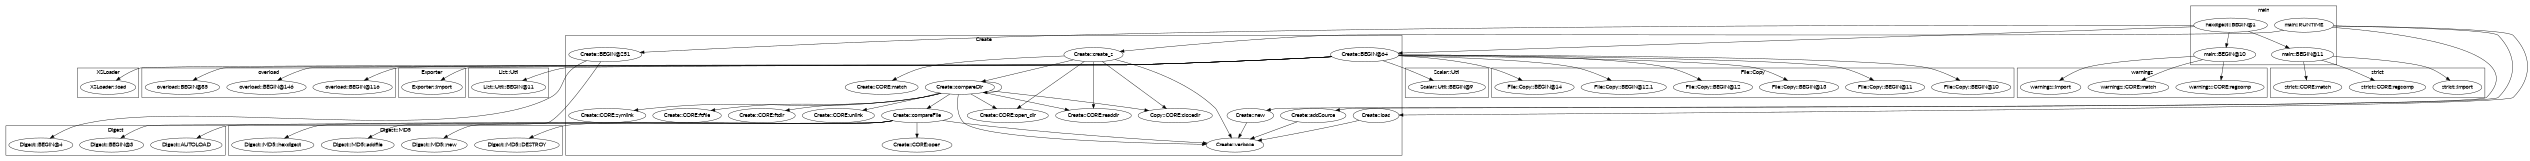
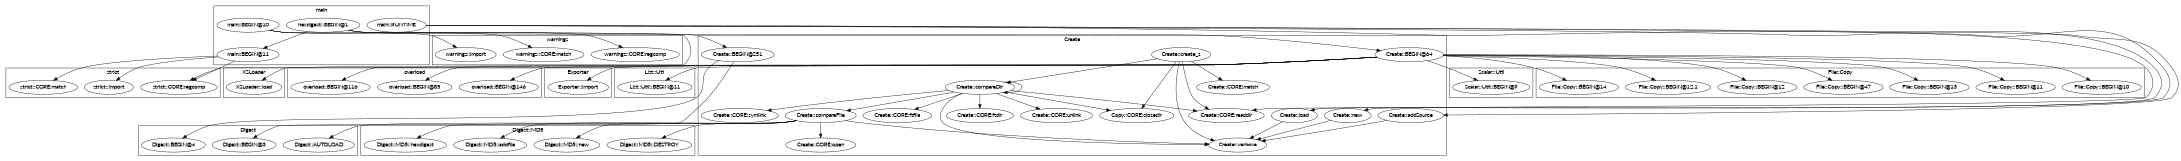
(1704, 35) -> (1551, 34)
(2228, 38) -> (686, 63)
none -> (1843, 87)
(1008, 116) -> none
